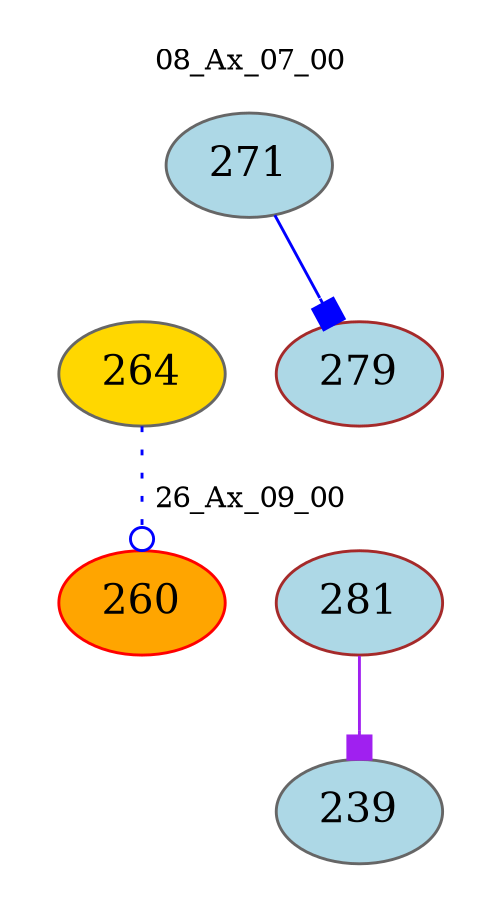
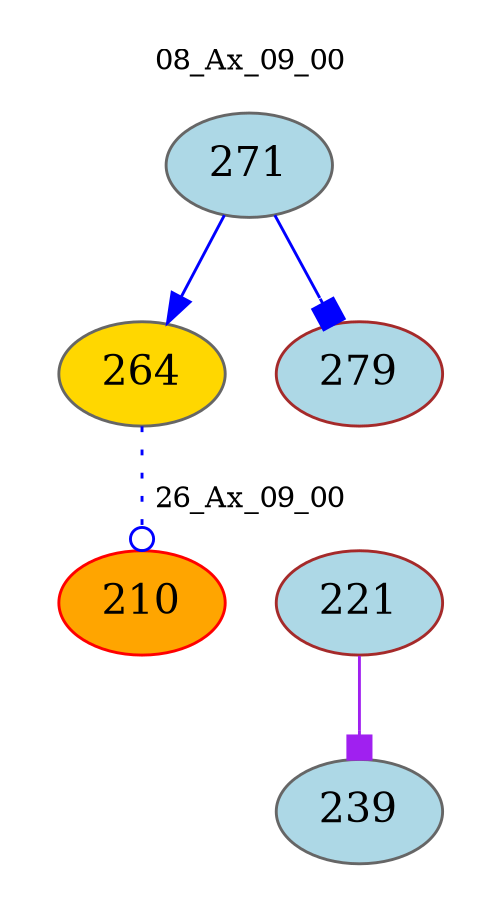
(251, 62) -> (251, 62)
none -> (203, 256)
(142, 603) -> (142, 603)
(359, 603) -> (359, 603)
